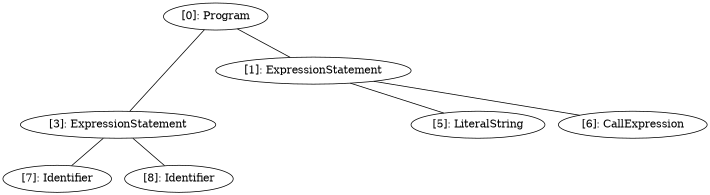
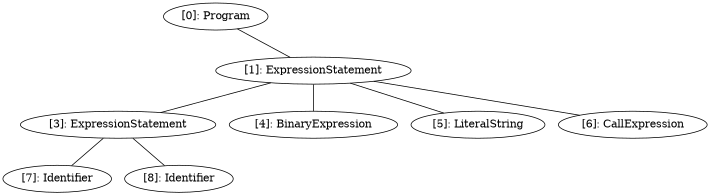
(167, 71) -> (216, 98)
none -> (313, 125)
